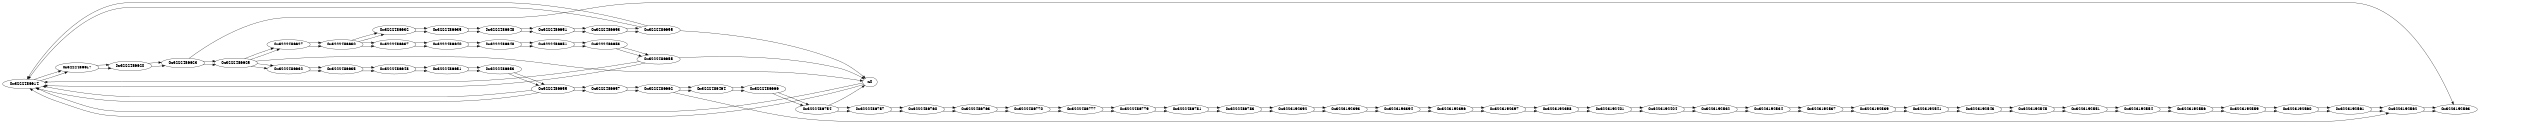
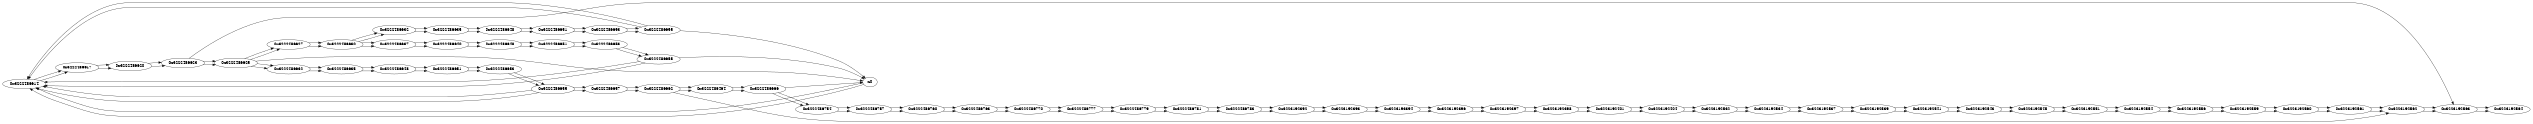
(846, 97) -> (823, 85)
none -> (2509, 109)
